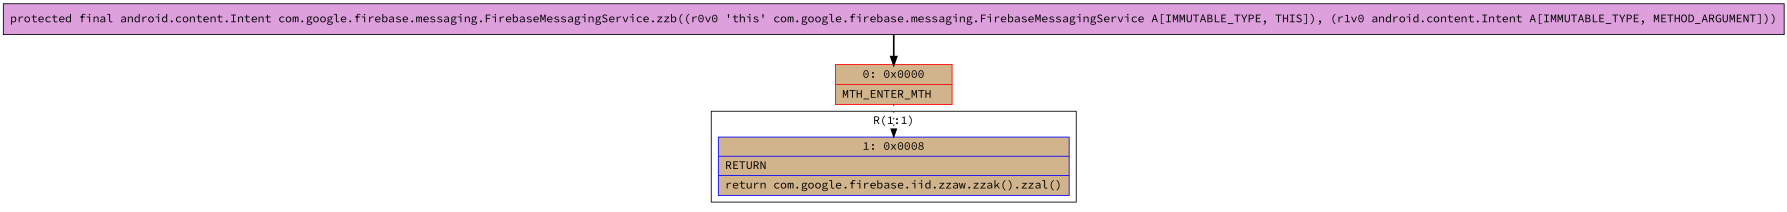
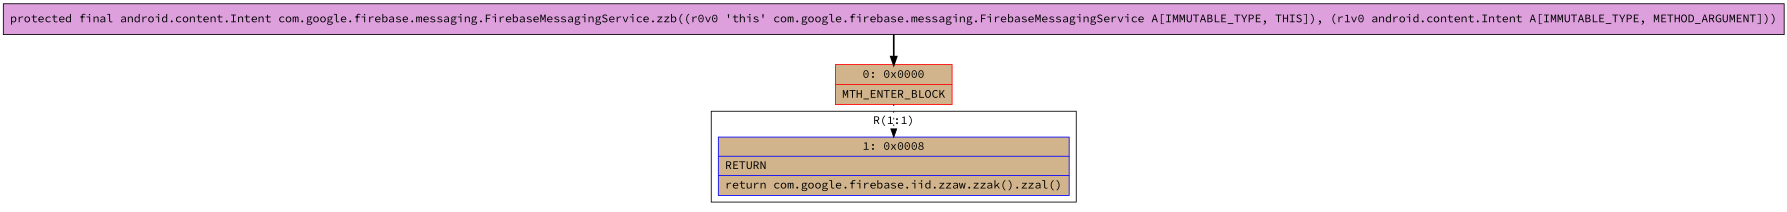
(887, 94) -> (894, 94)
